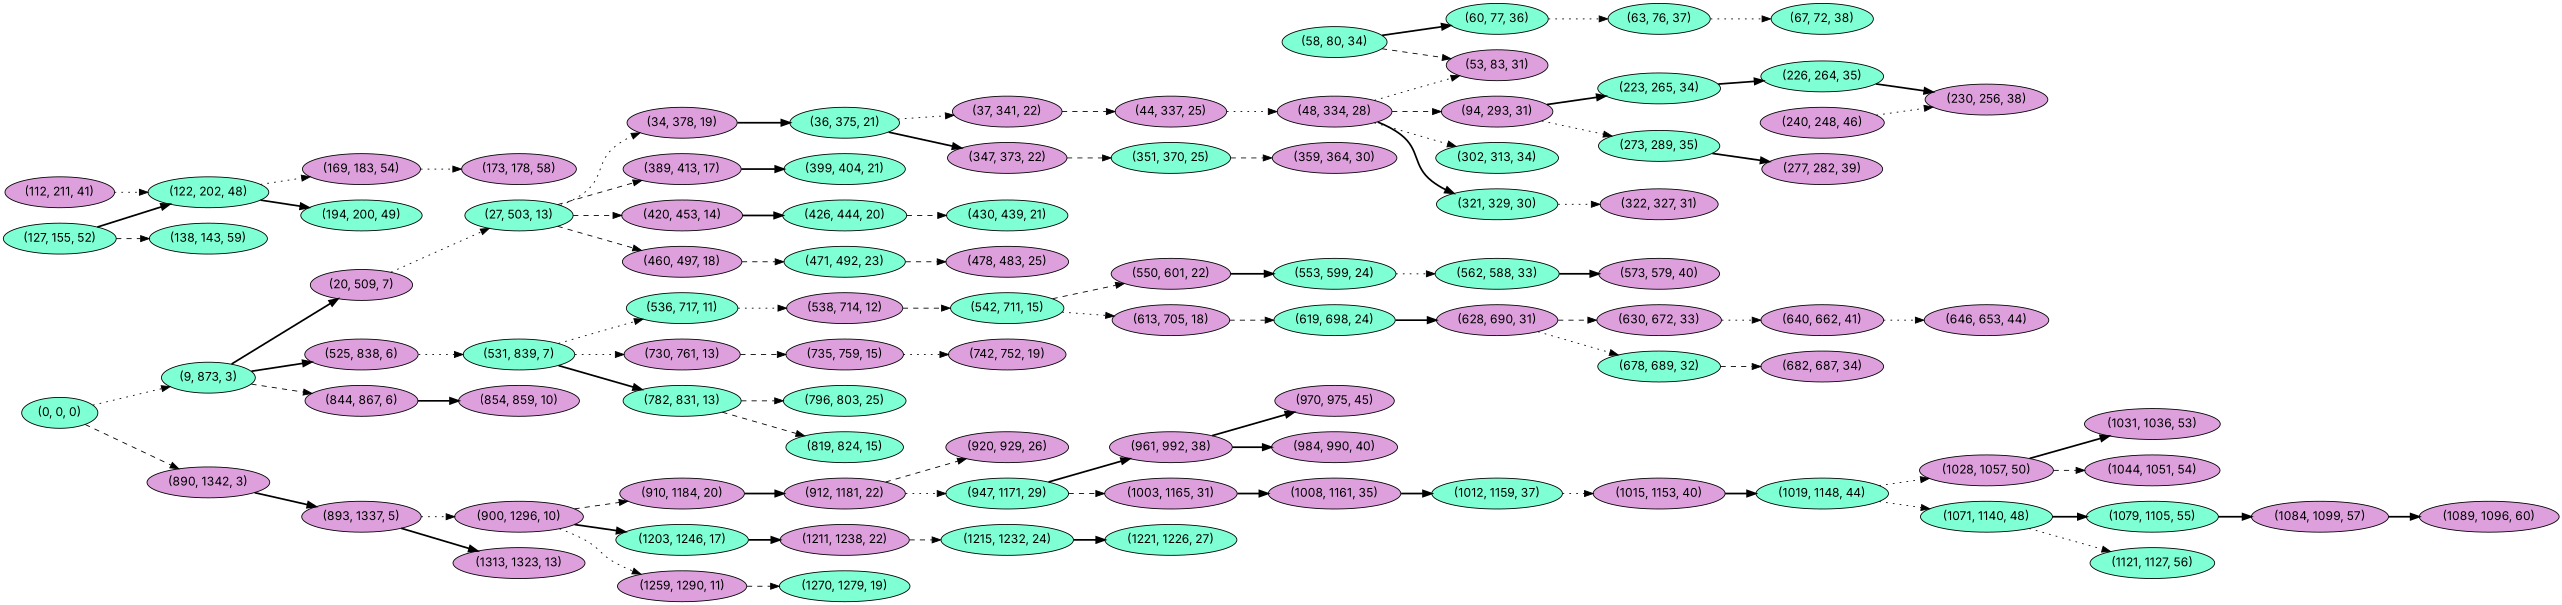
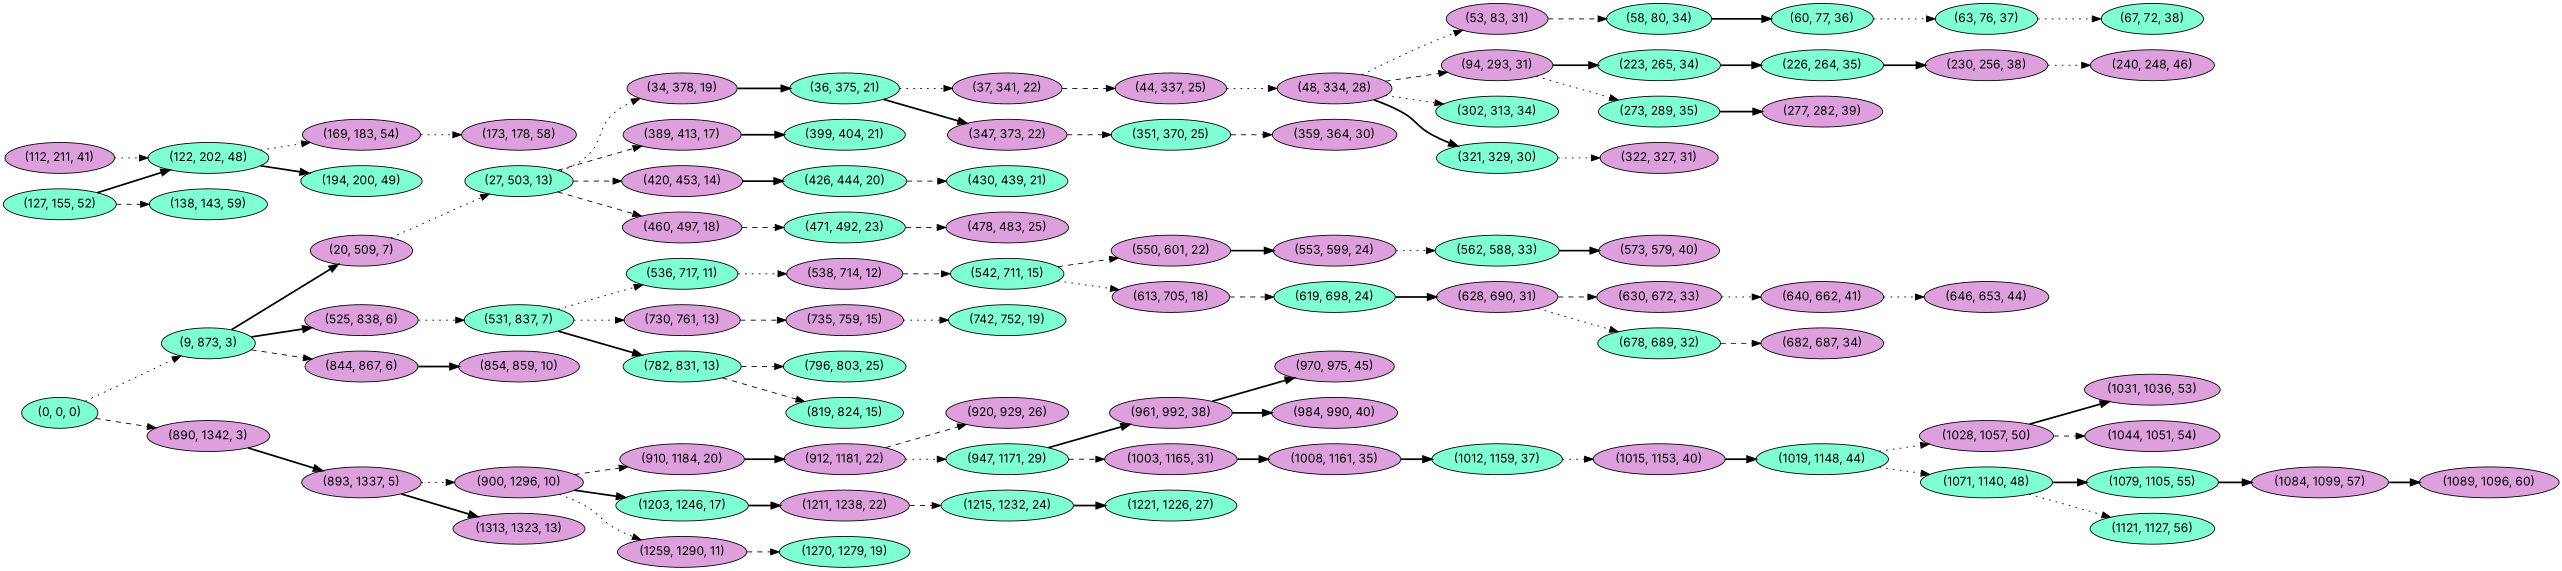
(1412, 53) -> (1573, 19)
(1900, 112) -> (2065, 65)
(1335, 274) -> (1335, 251)
(519, 354) -> (519, 320)
(1007, 354) -> (1007, 320)
